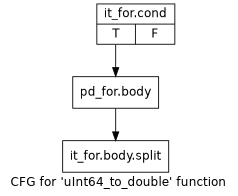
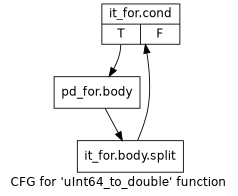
none -> (149, 98)
